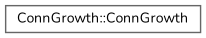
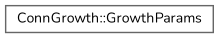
(103, 19) -> (109, 19)
